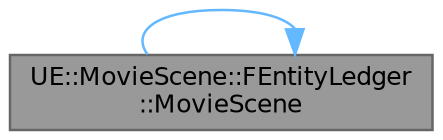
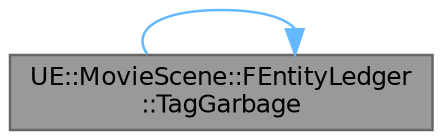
(221, 92) -> (221, 92)
